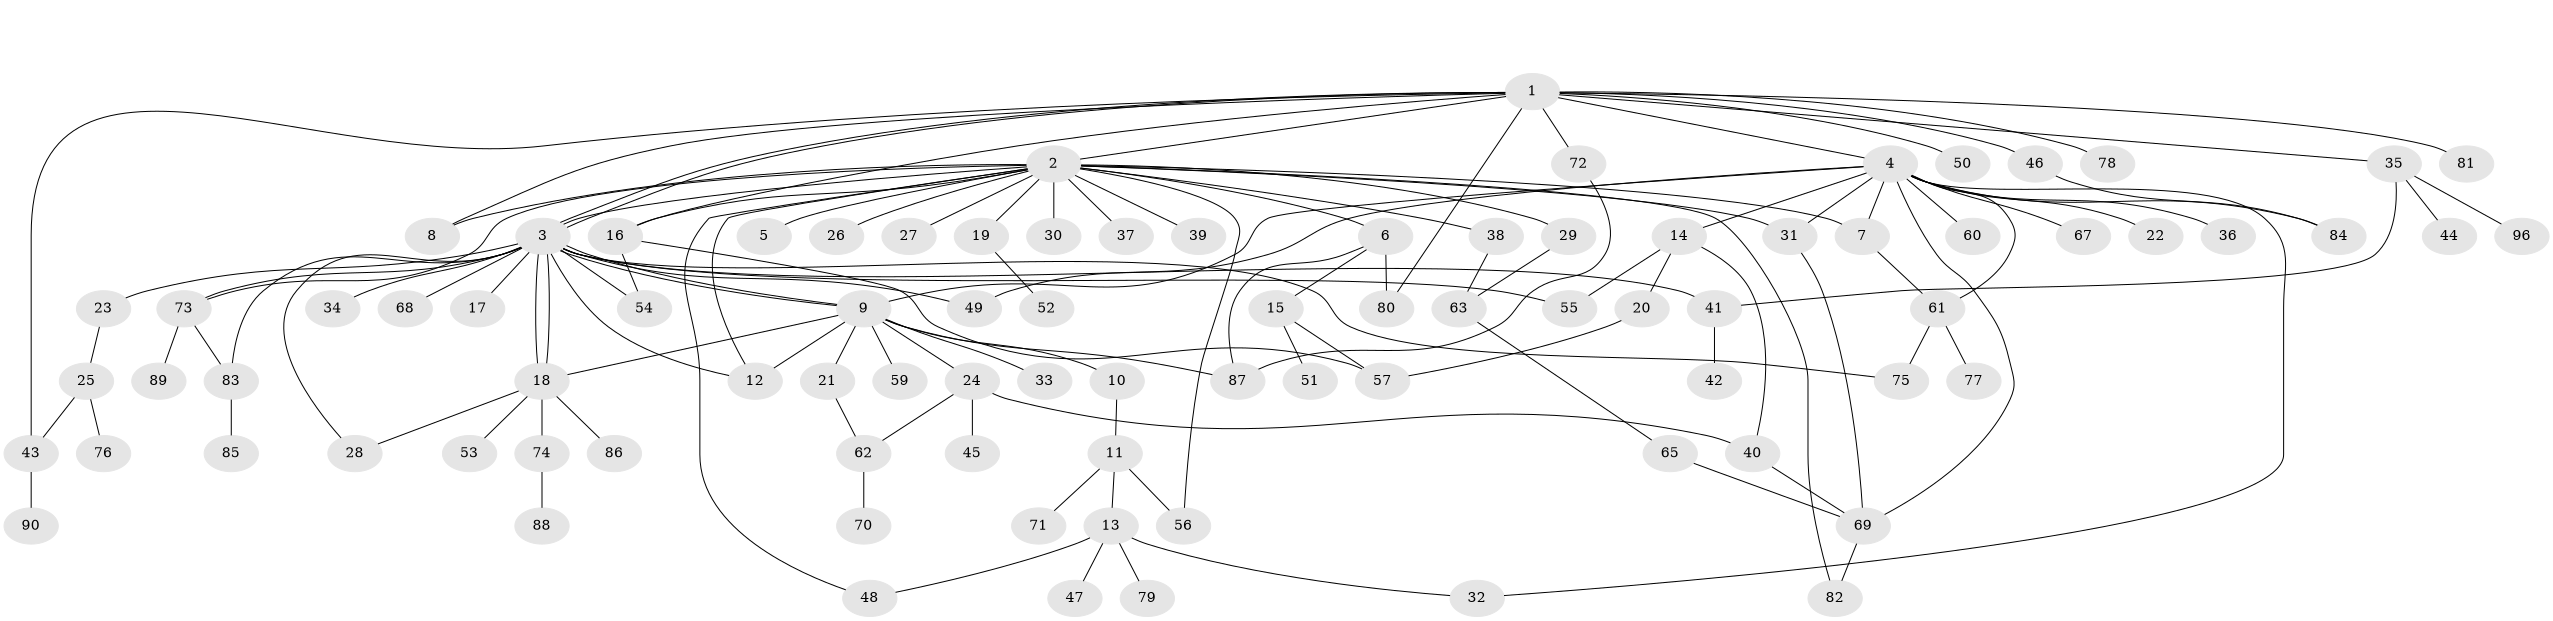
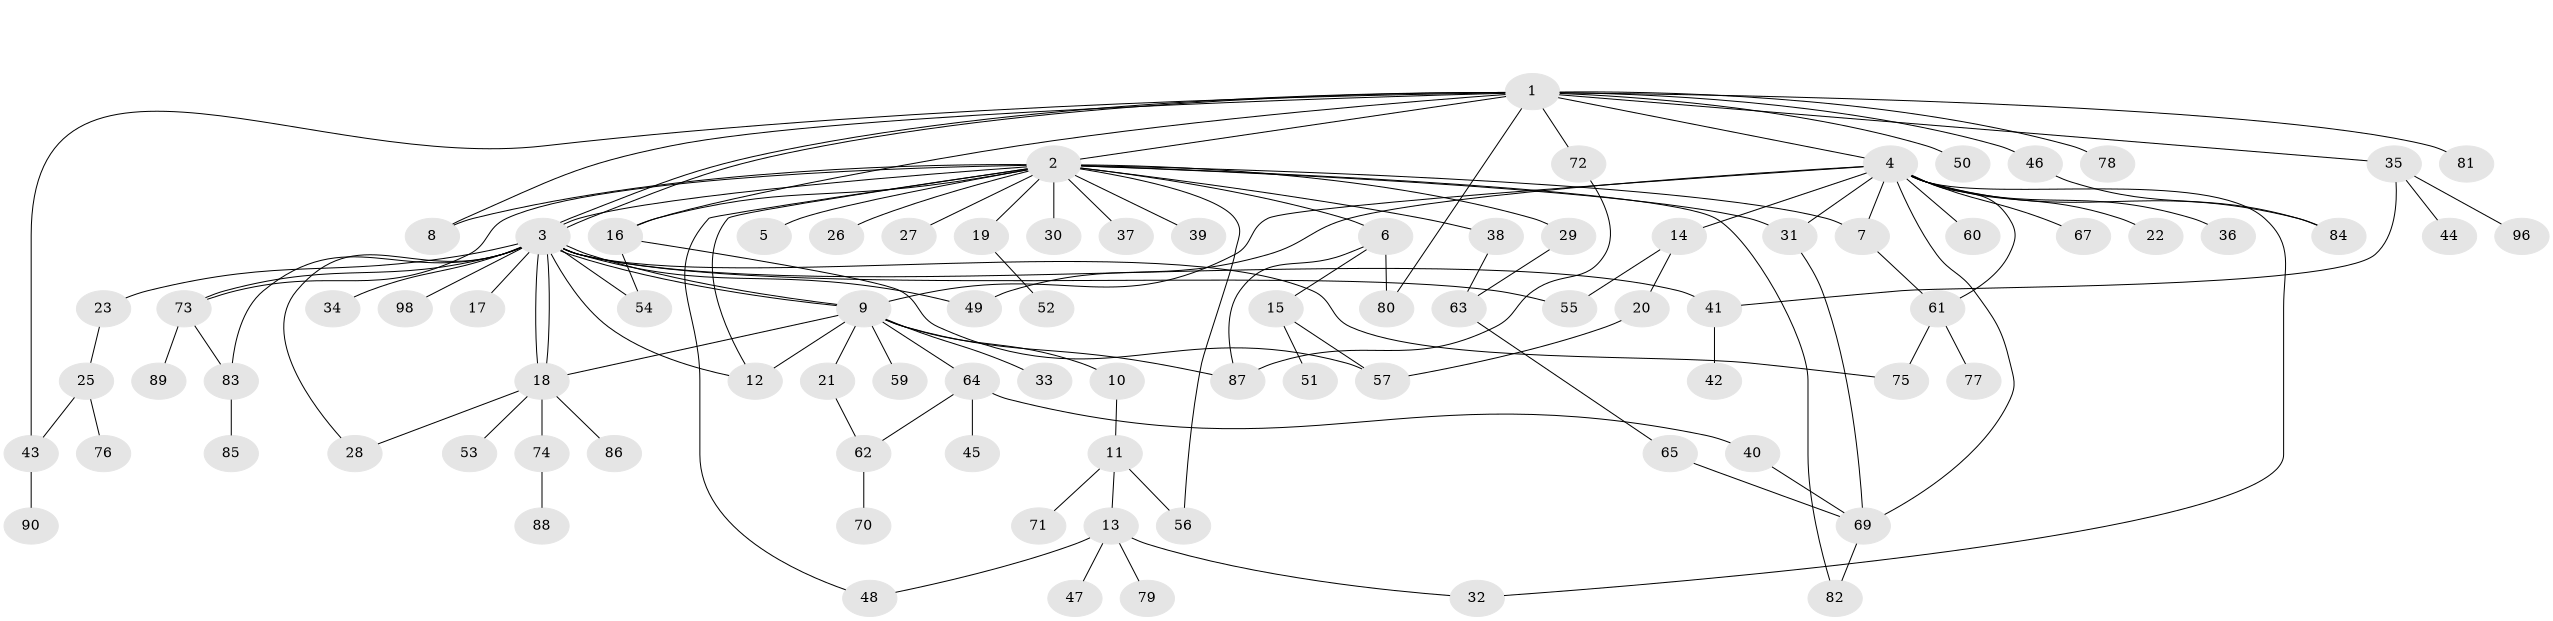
(405, 309) -> (405, 309)
(1763, 329) -> none
(972, 381) -> (972, 381)
